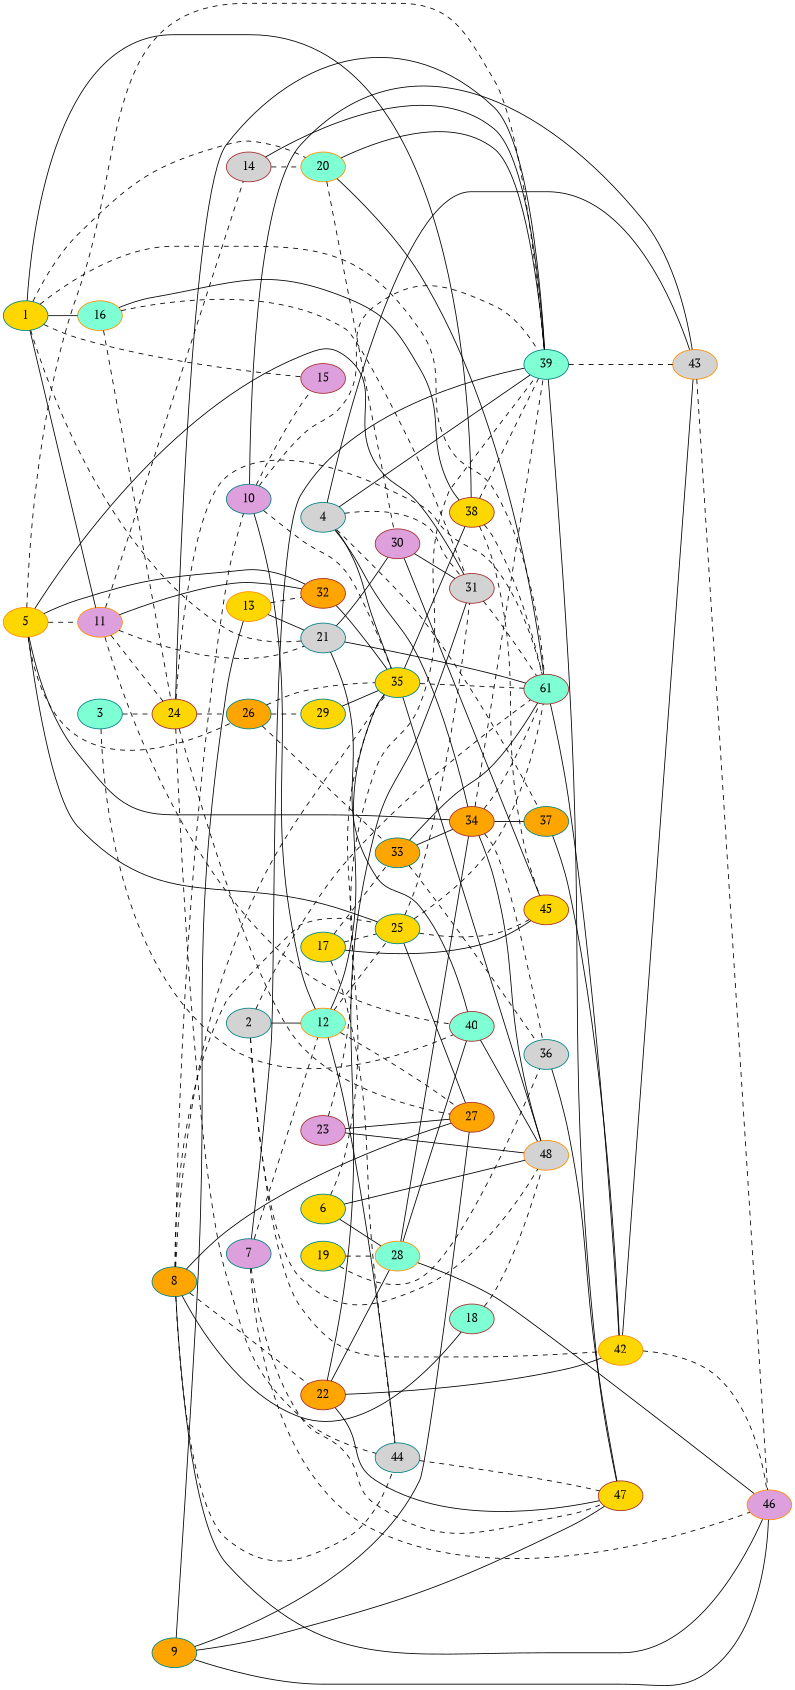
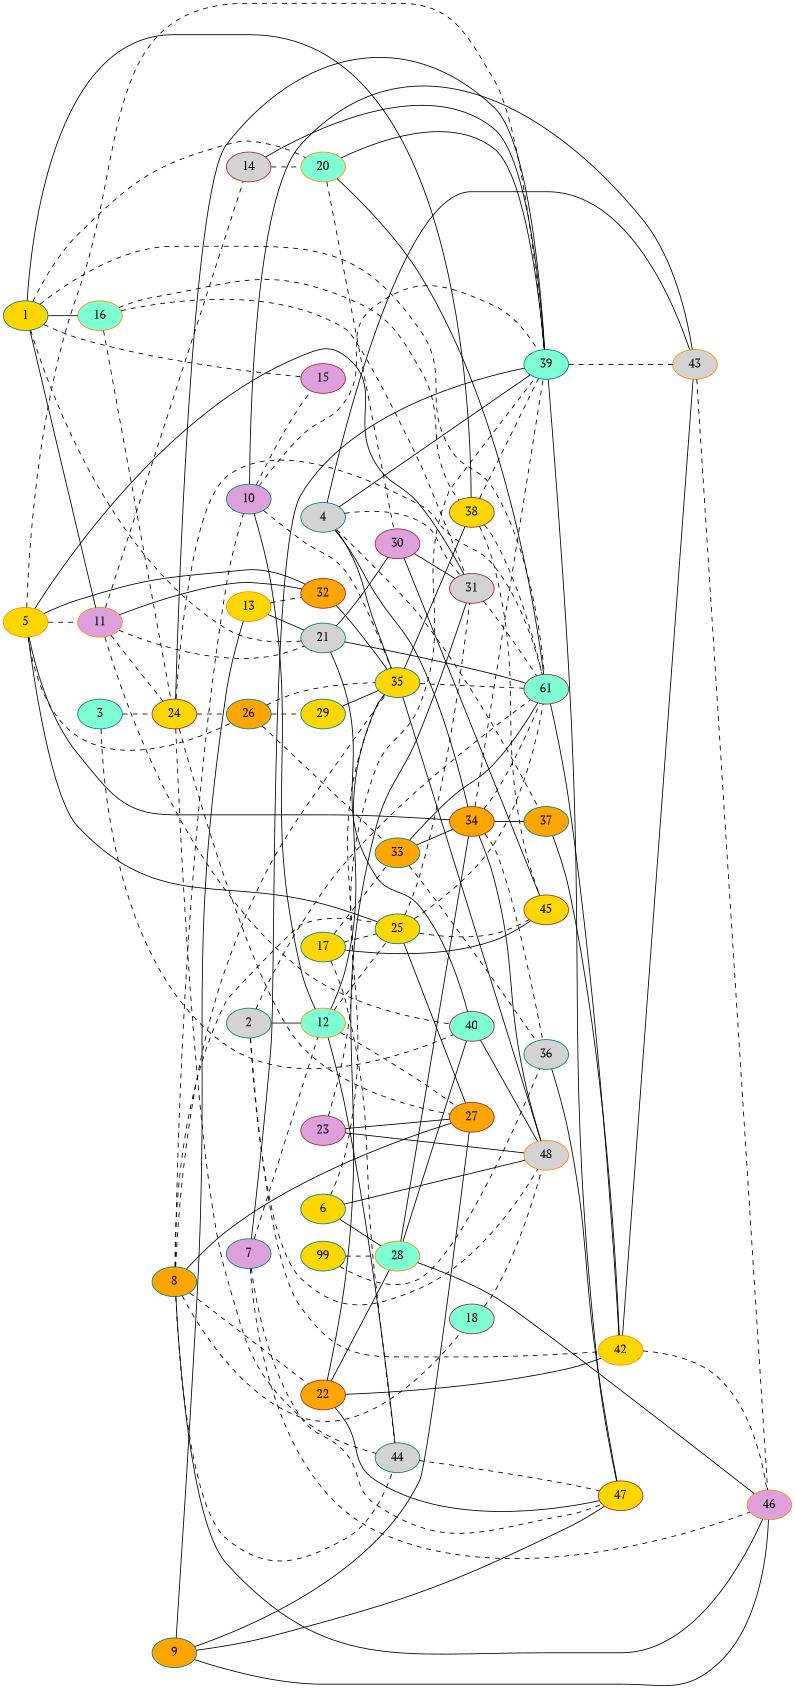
(340, 296) -> (340, 296)
(323, 1256) -> (323, 1256)
(319, 1420) -> (319, 1420)
